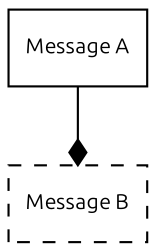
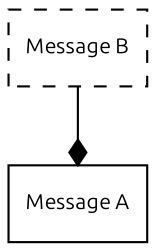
(78, 113) -> (78, 113)
